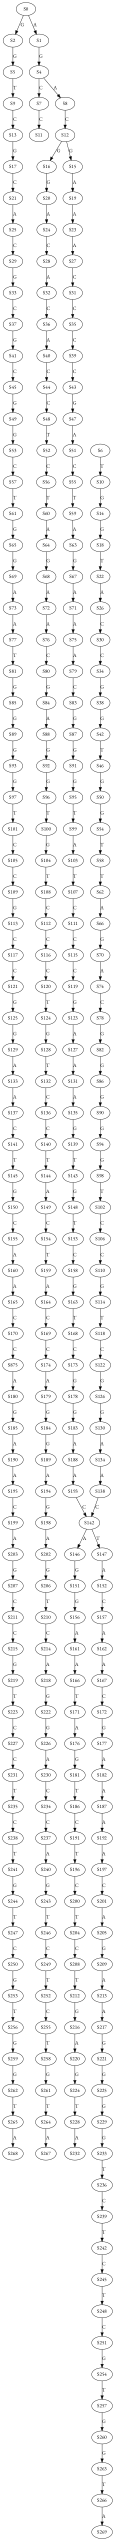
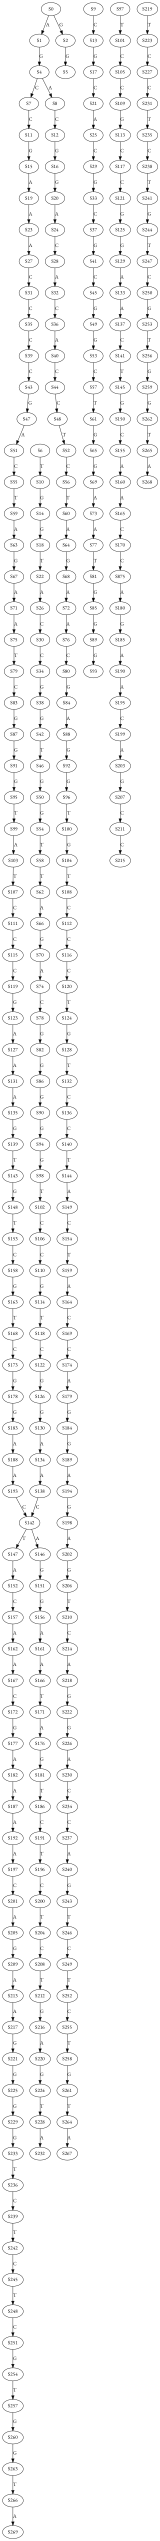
(13, 86) -> none
(68, 149) -> (29, 149)
(75, 656) -> (16, 656)
(13, 780) -> none
(13, 1663) -> none
